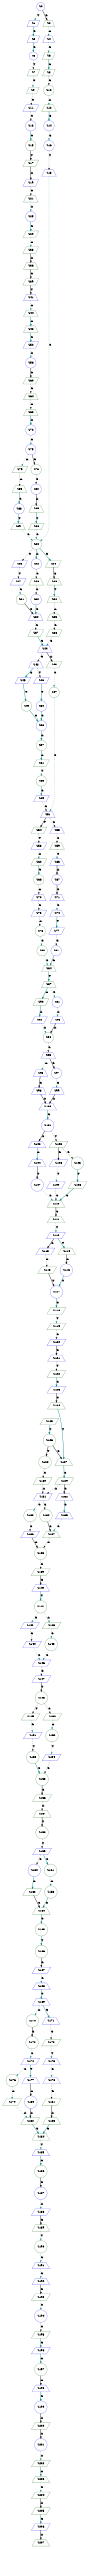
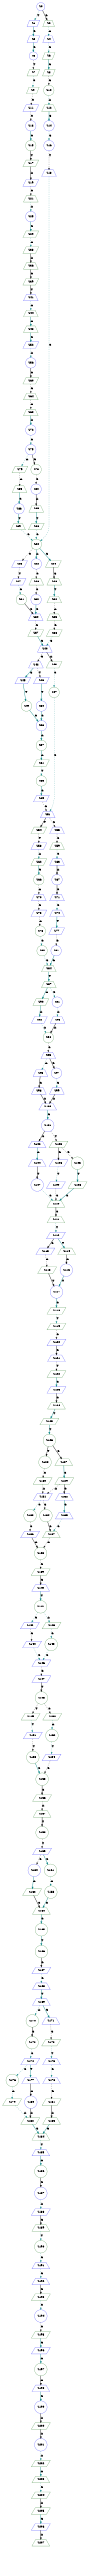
(62, 1433) -> (53, 1413)
(33, 1725) -> (33, 1725)
